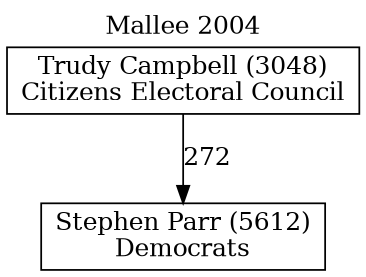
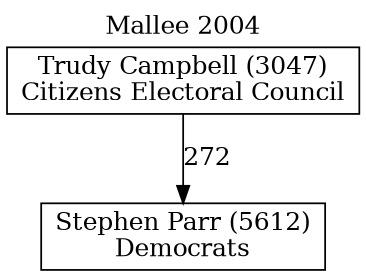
(183, 81) -> (183, 81)
